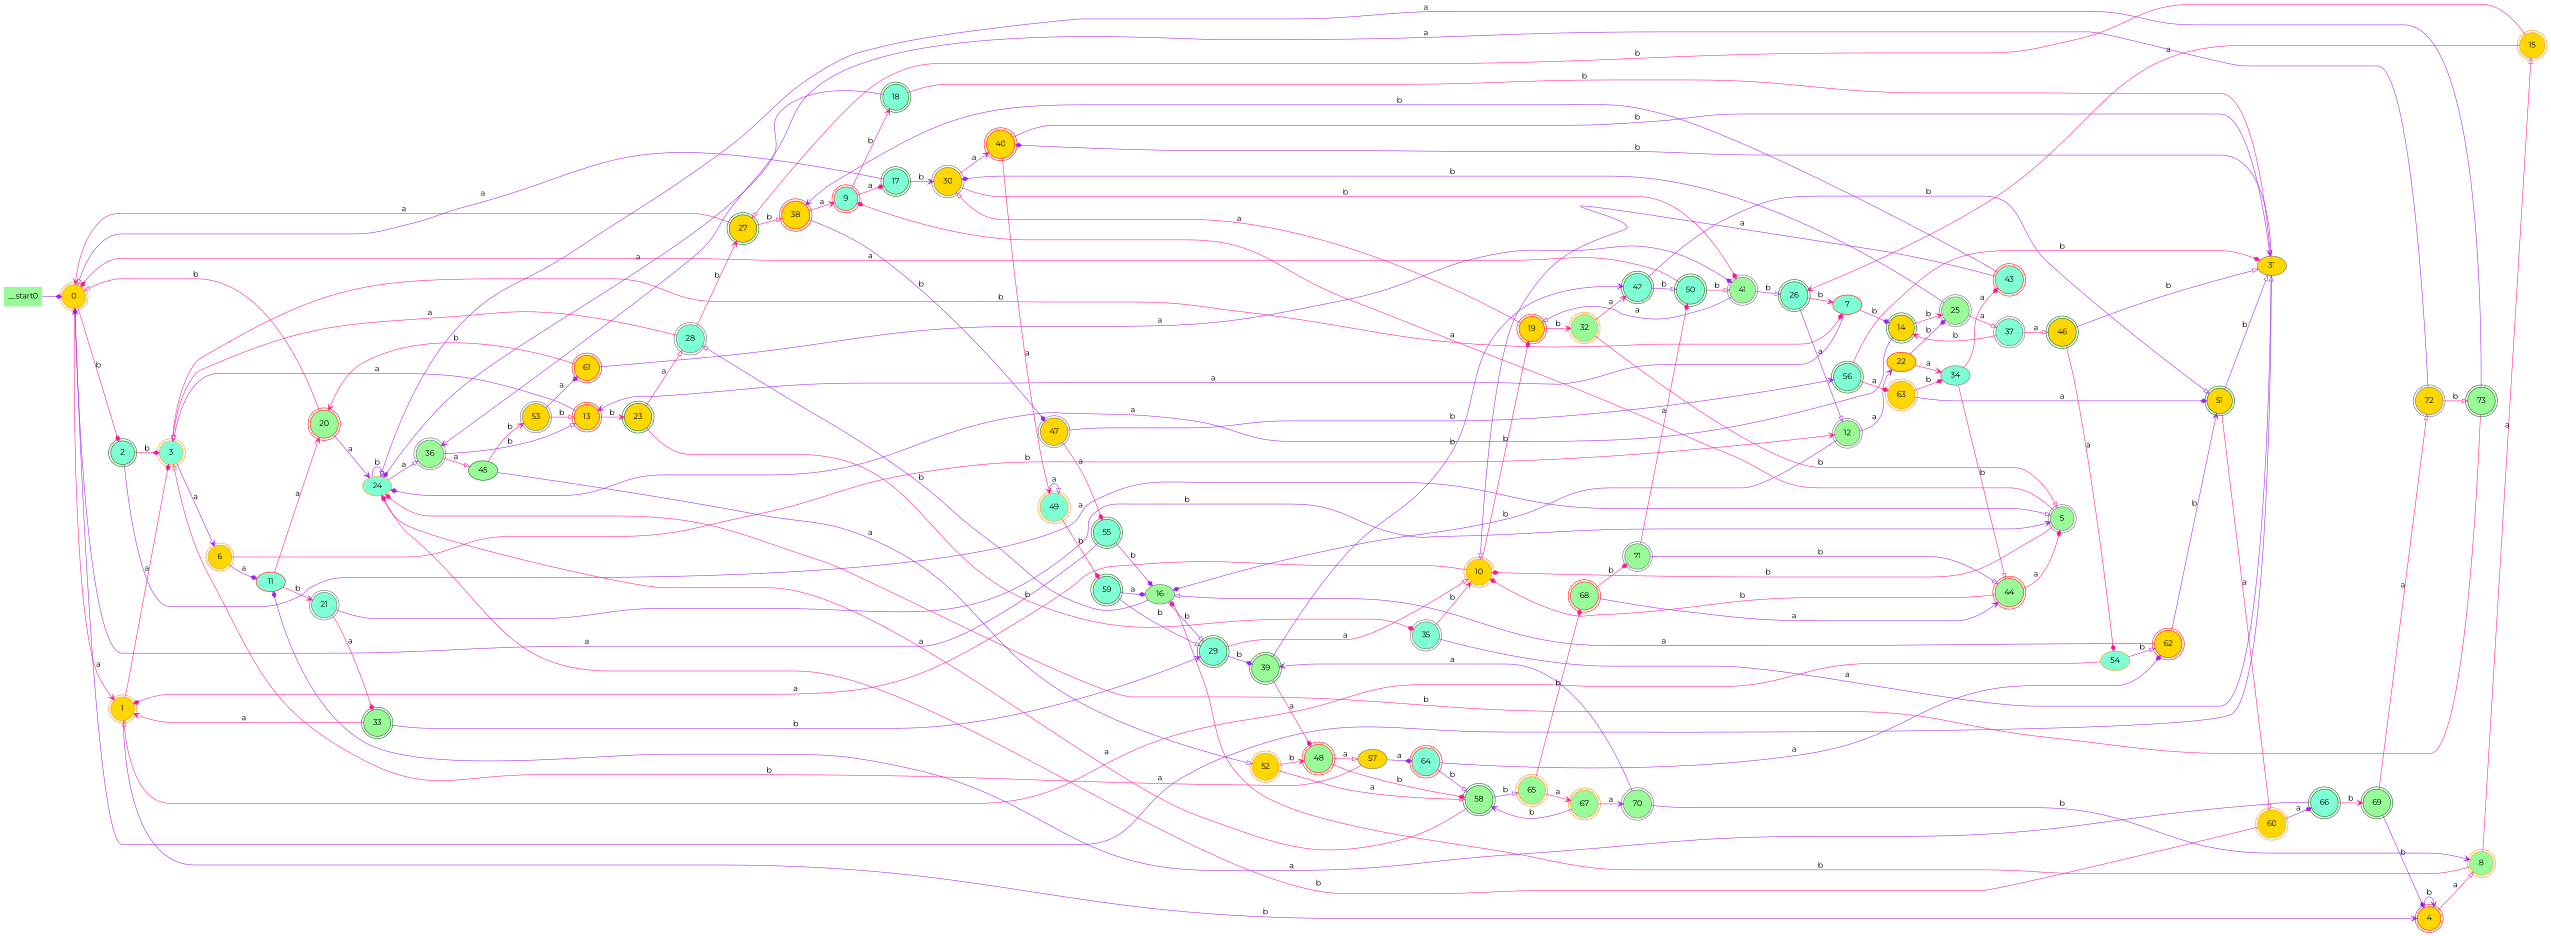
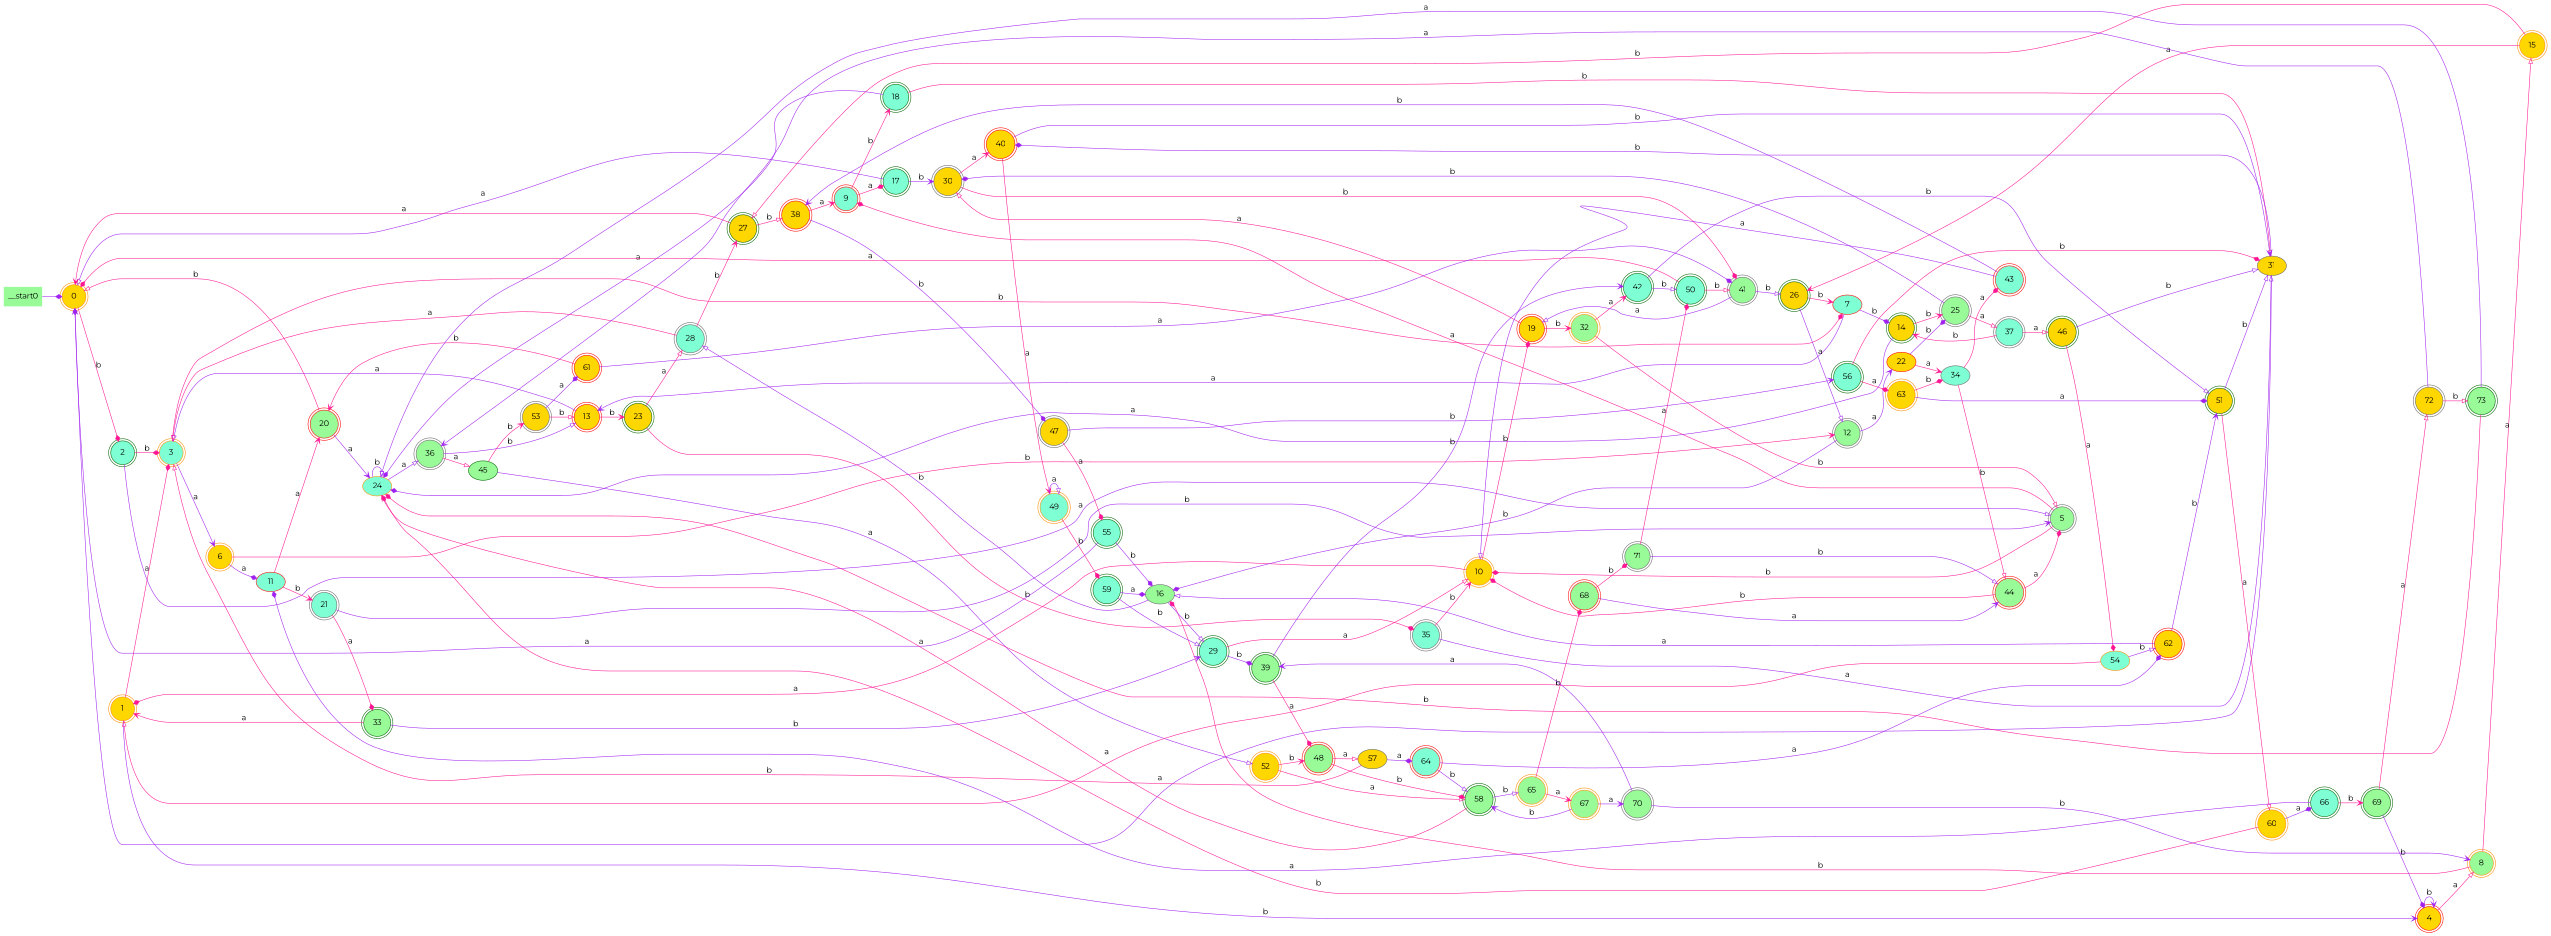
(1794, 296) -> (1794, 296)
(77, 505) -> none
